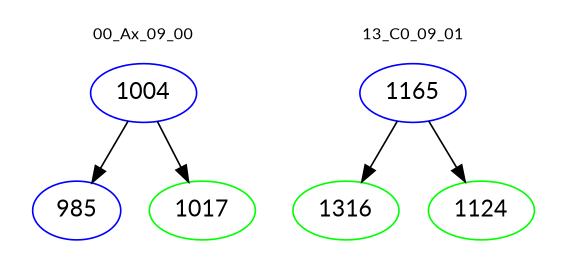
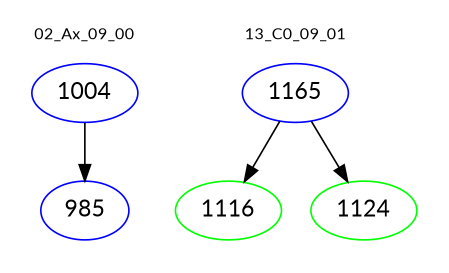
(144, 35) -> (85, 35)
(202, 211) -> none
(346, 211) -> (228, 211)
